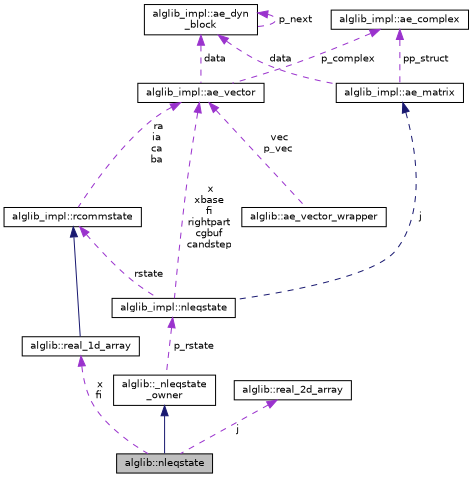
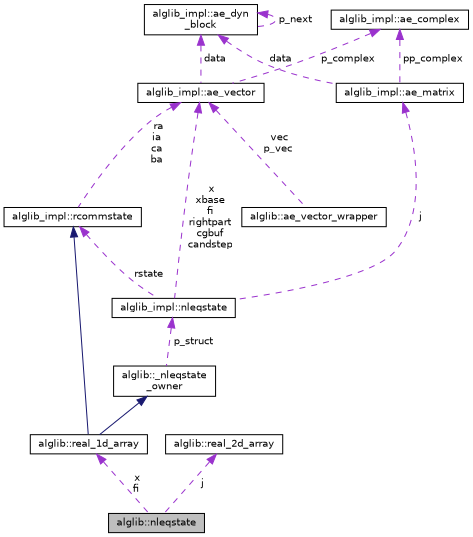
(425, 59) -> (432, 59)
(386, 259) -> (386, 259)
(192, 346) -> (192, 342)
(165, 435) -> (119, 419)
